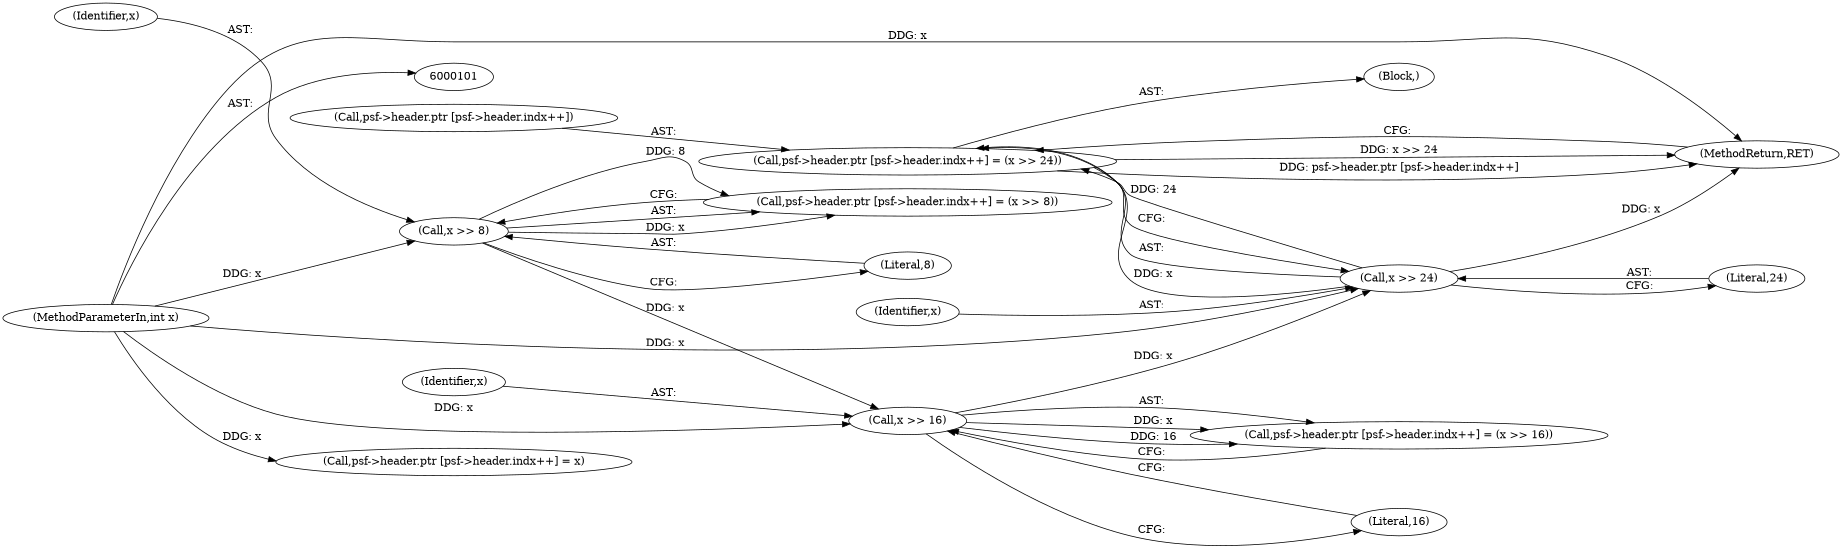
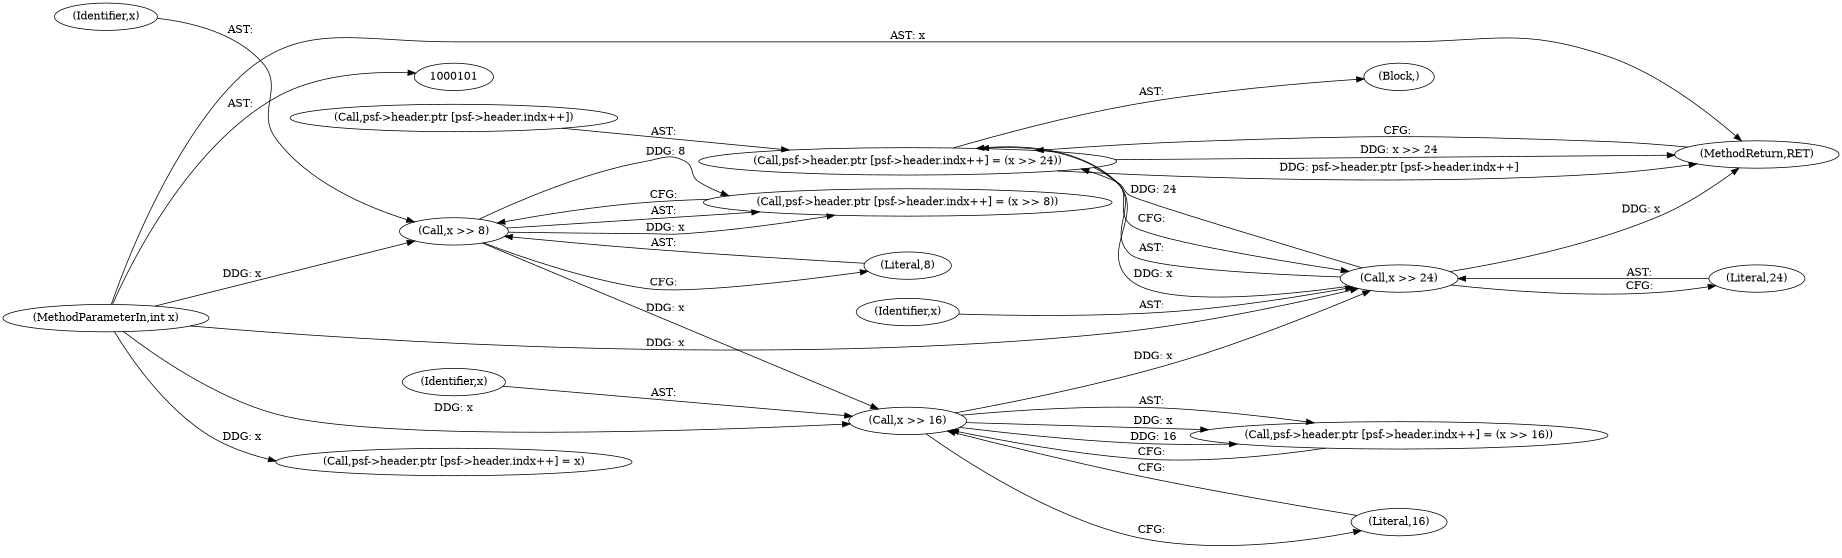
(908, 36) -> (908, 36)
(454, 77) -> (454, 77)
